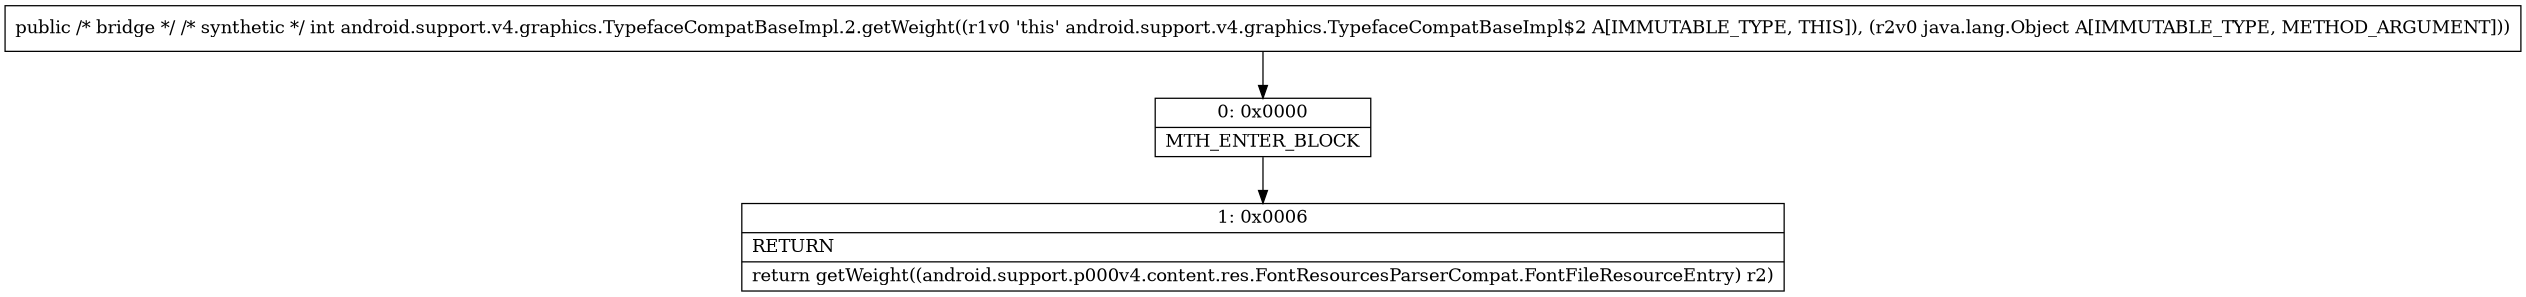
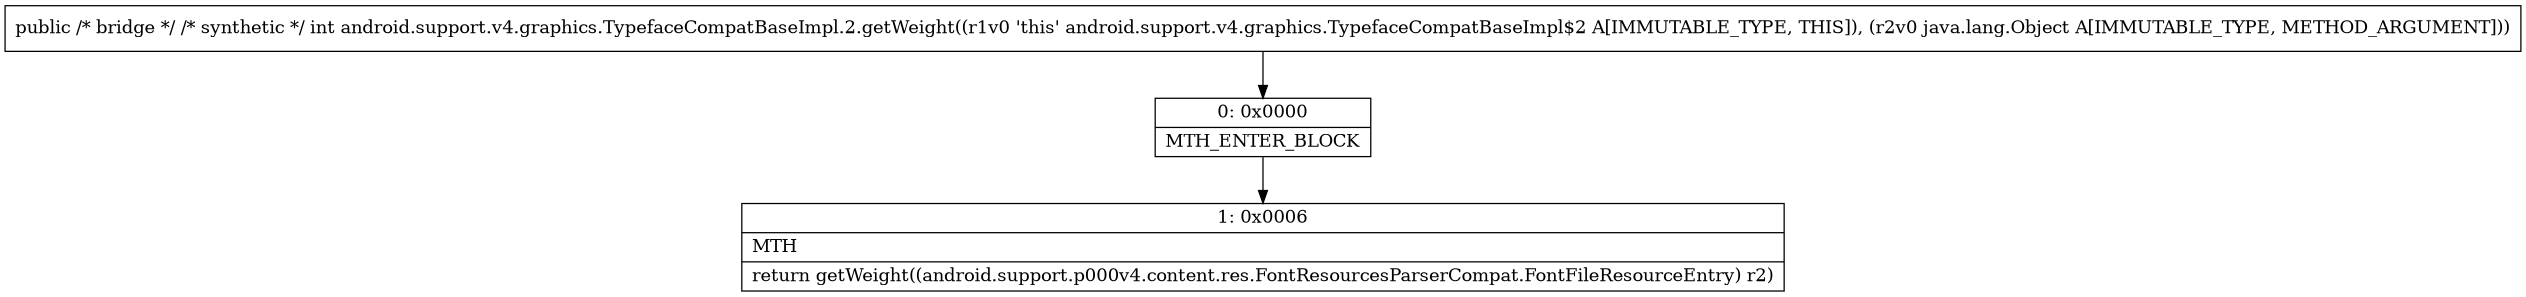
(793, 247) -> (775, 247)
